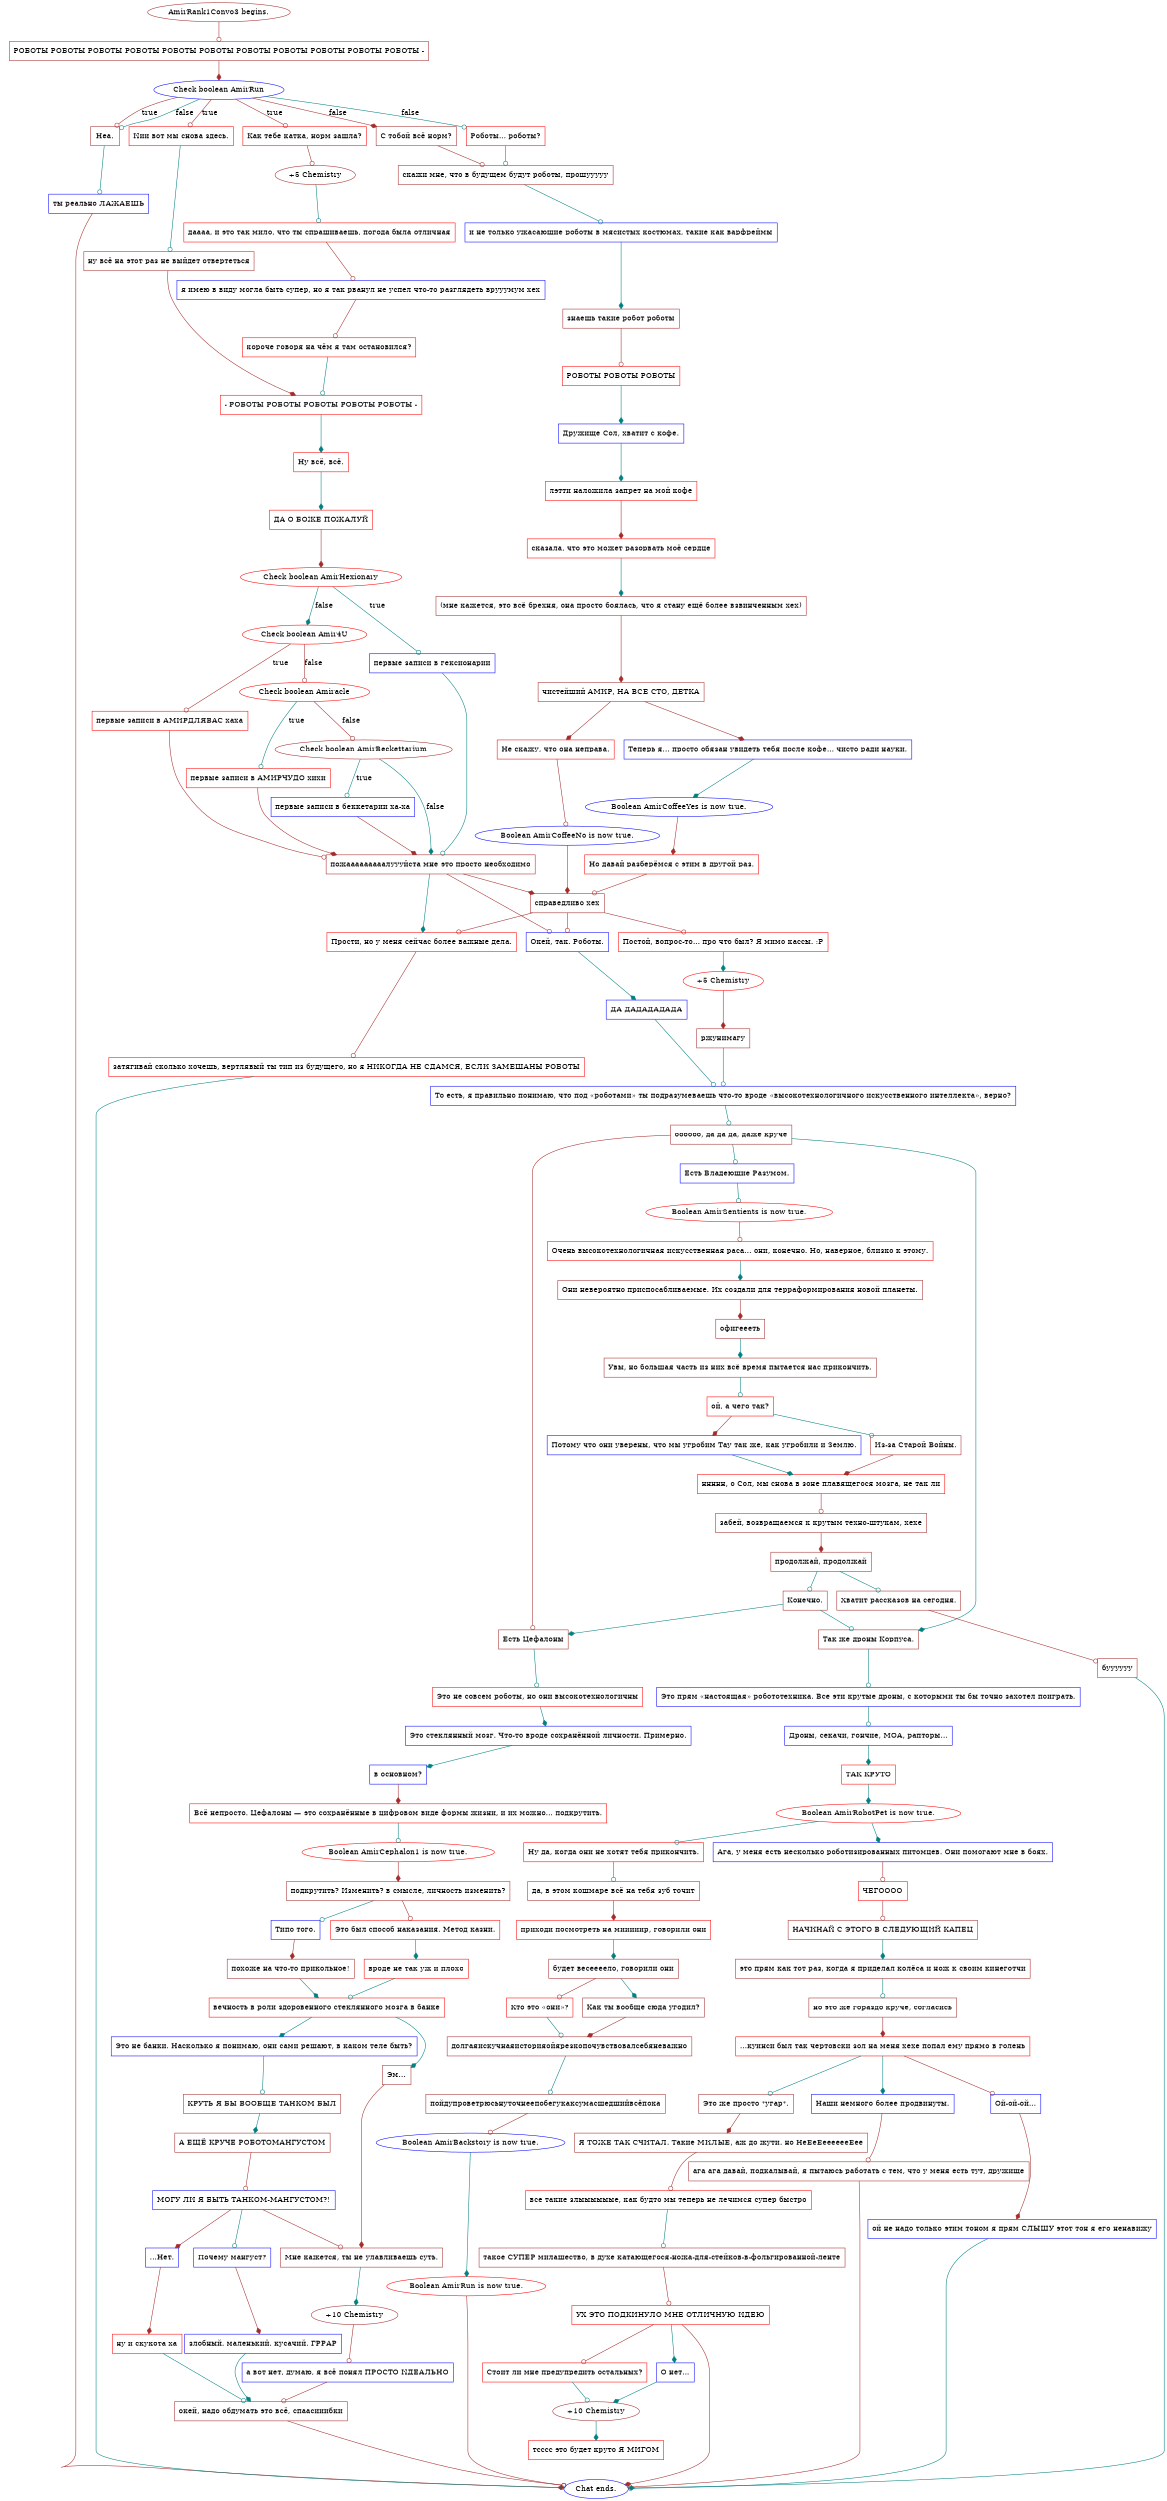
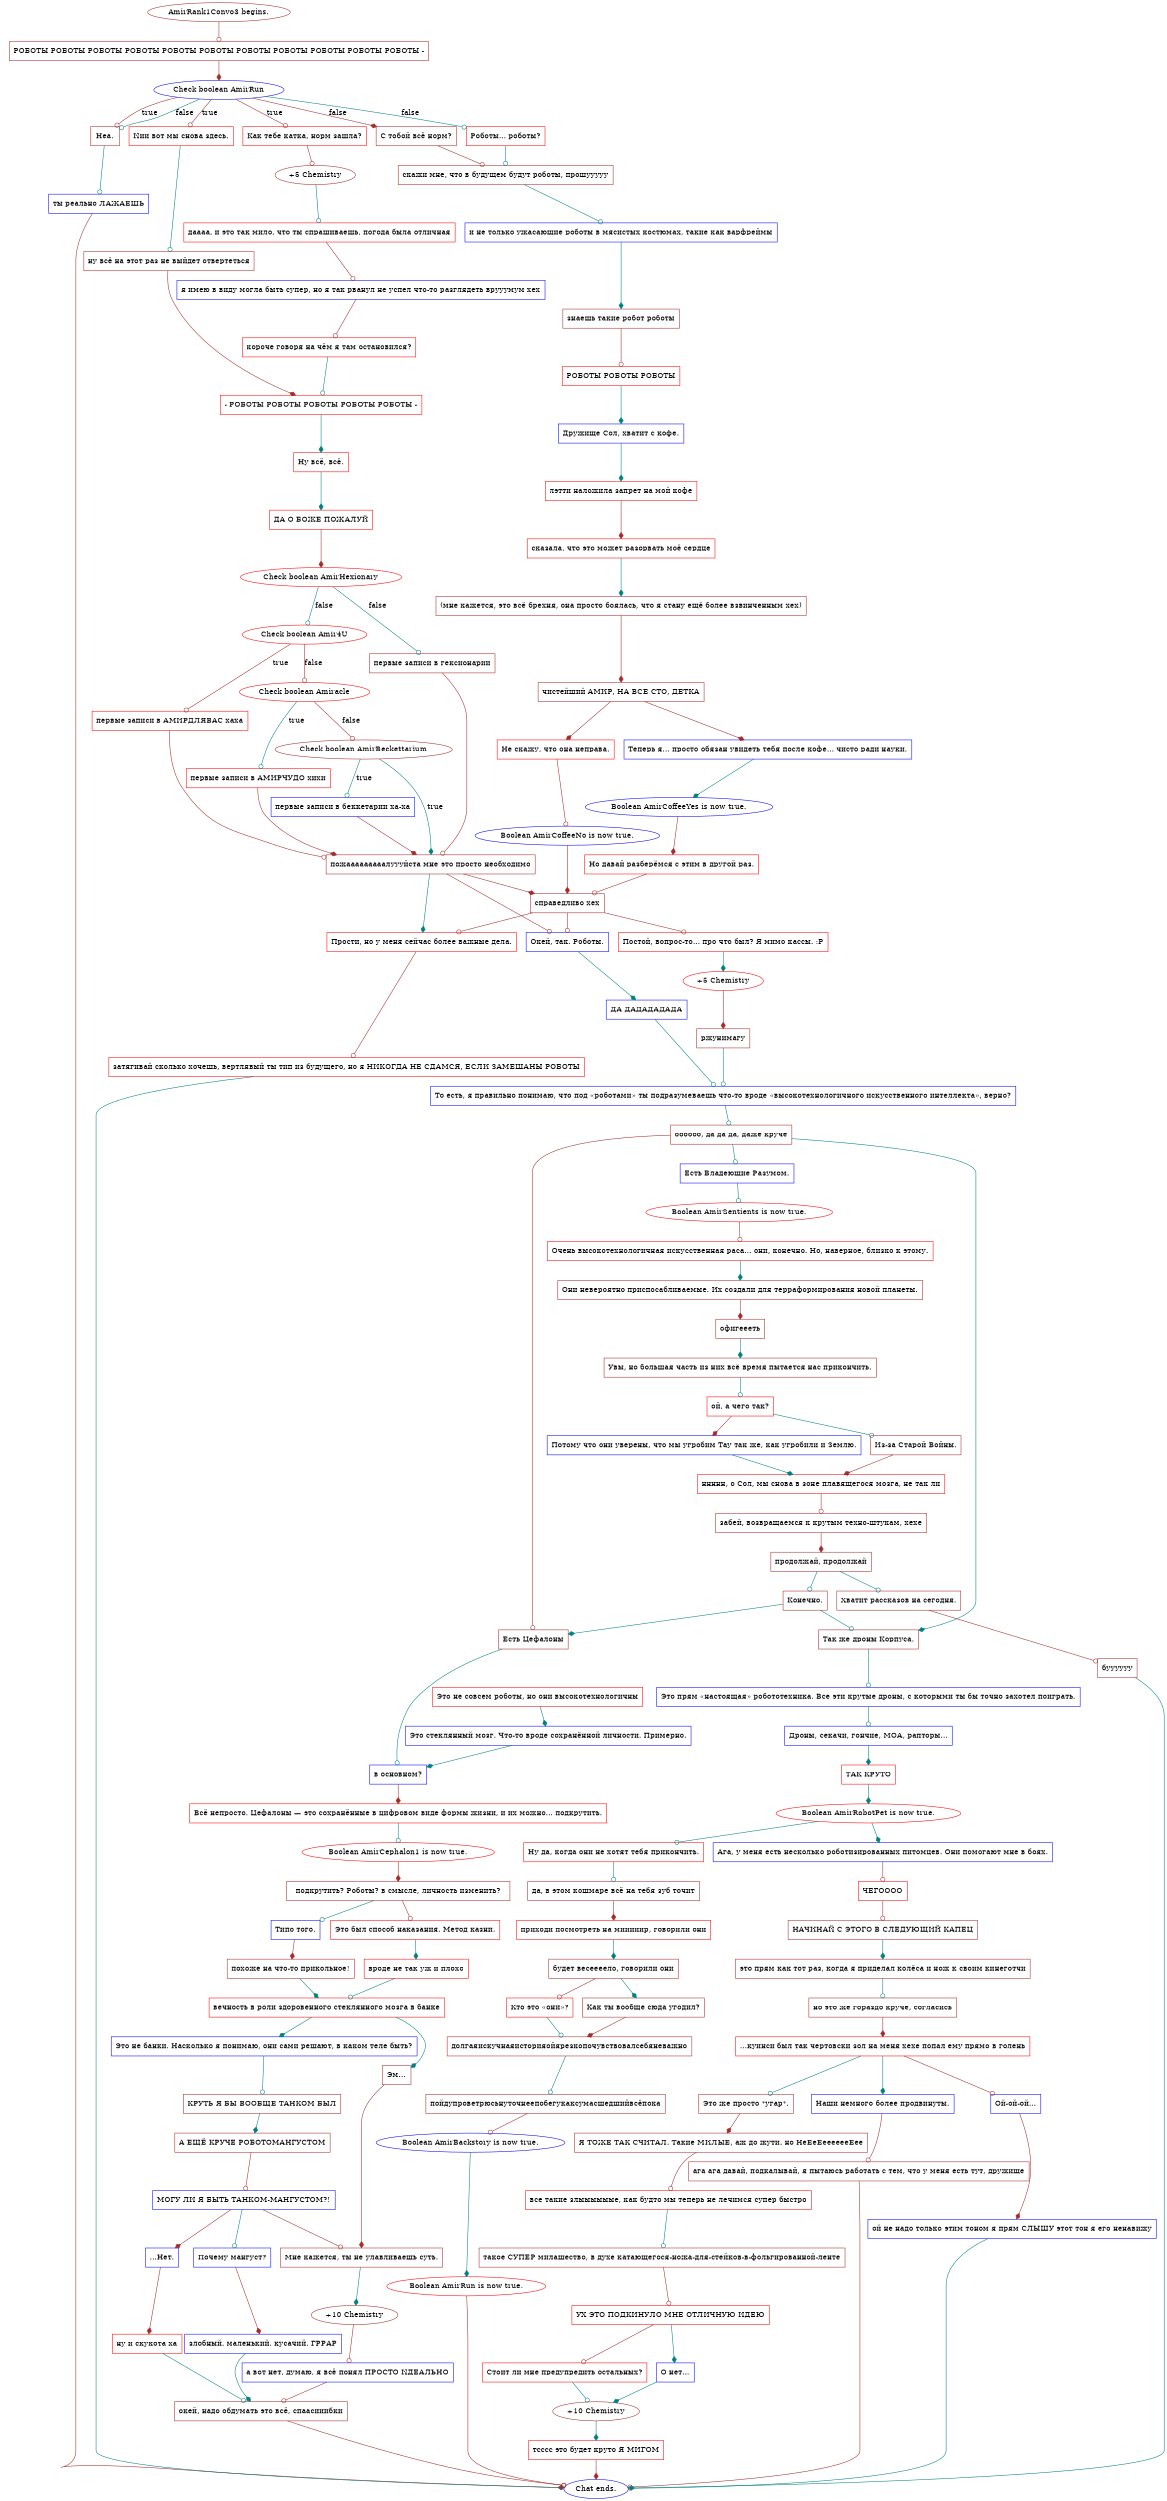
(313, 604) -> (313, 604)
(378, 606) -> (378, 606)
(432, 663) -> (432, 663)
(467, 762) -> (467, 762)
(435, 807) -> (435, 807)
(535, 1666) -> (428, 1687)
(398, 1891) -> (398, 1891)
(709, 2427) -> (596, 2466)
